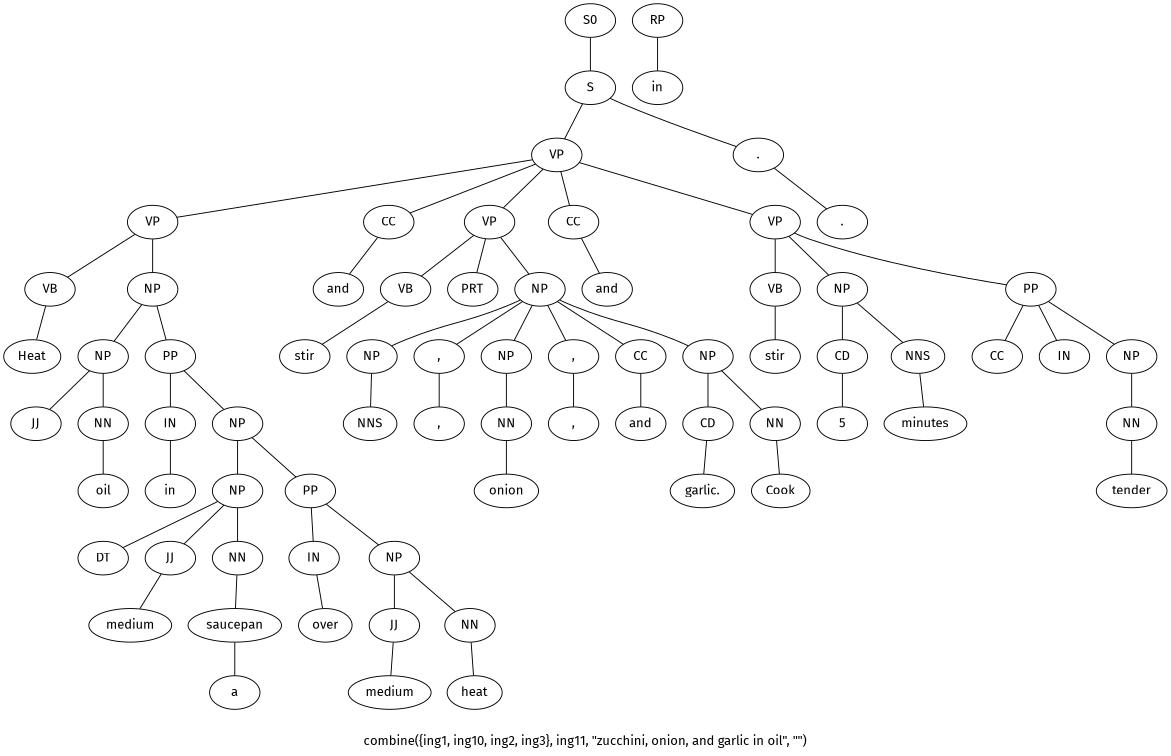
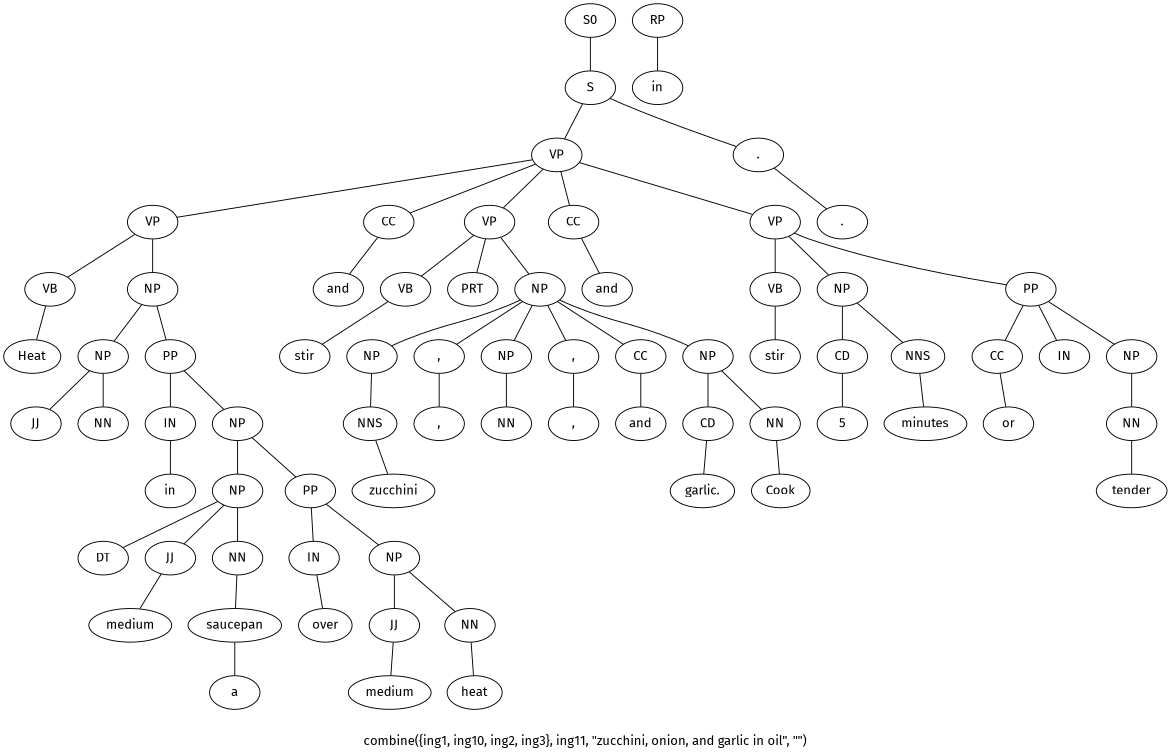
none -> (1008, 424)
(103, 491) -> none
none -> (393, 491)
(506, 491) -> none
